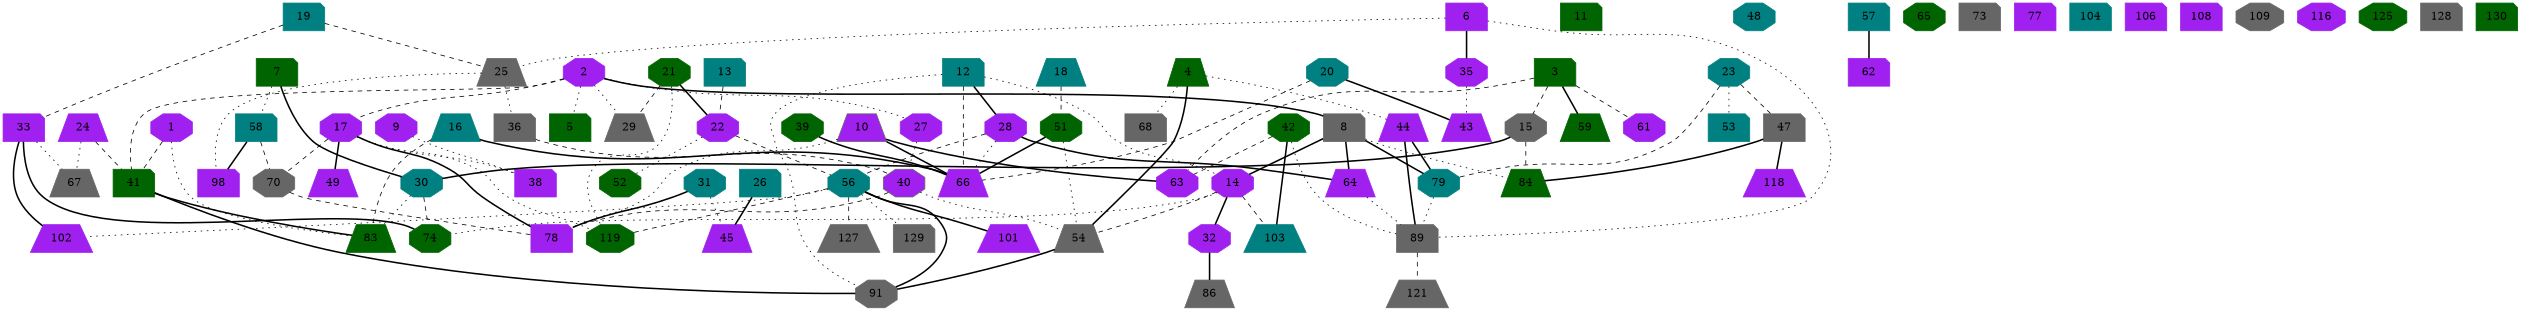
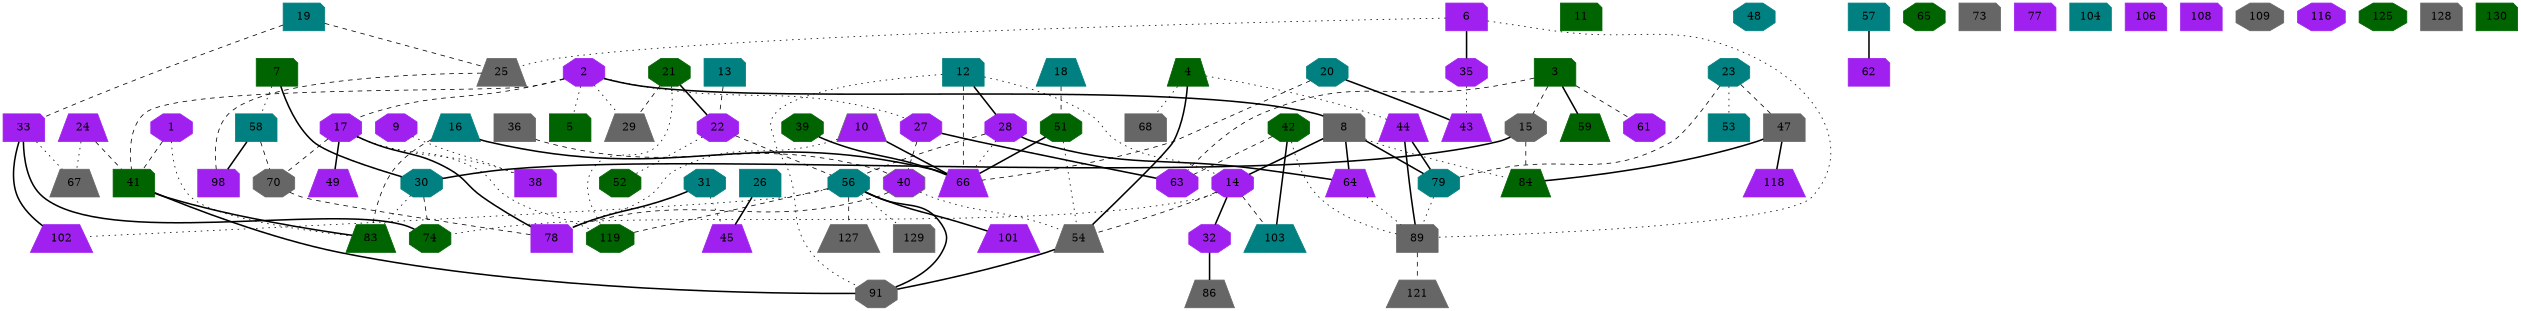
(323, 84) -> (323, 84)
(508, 100) -> none
(913, 156) -> (914, 151)
(986, 161) -> (1049, 157)
